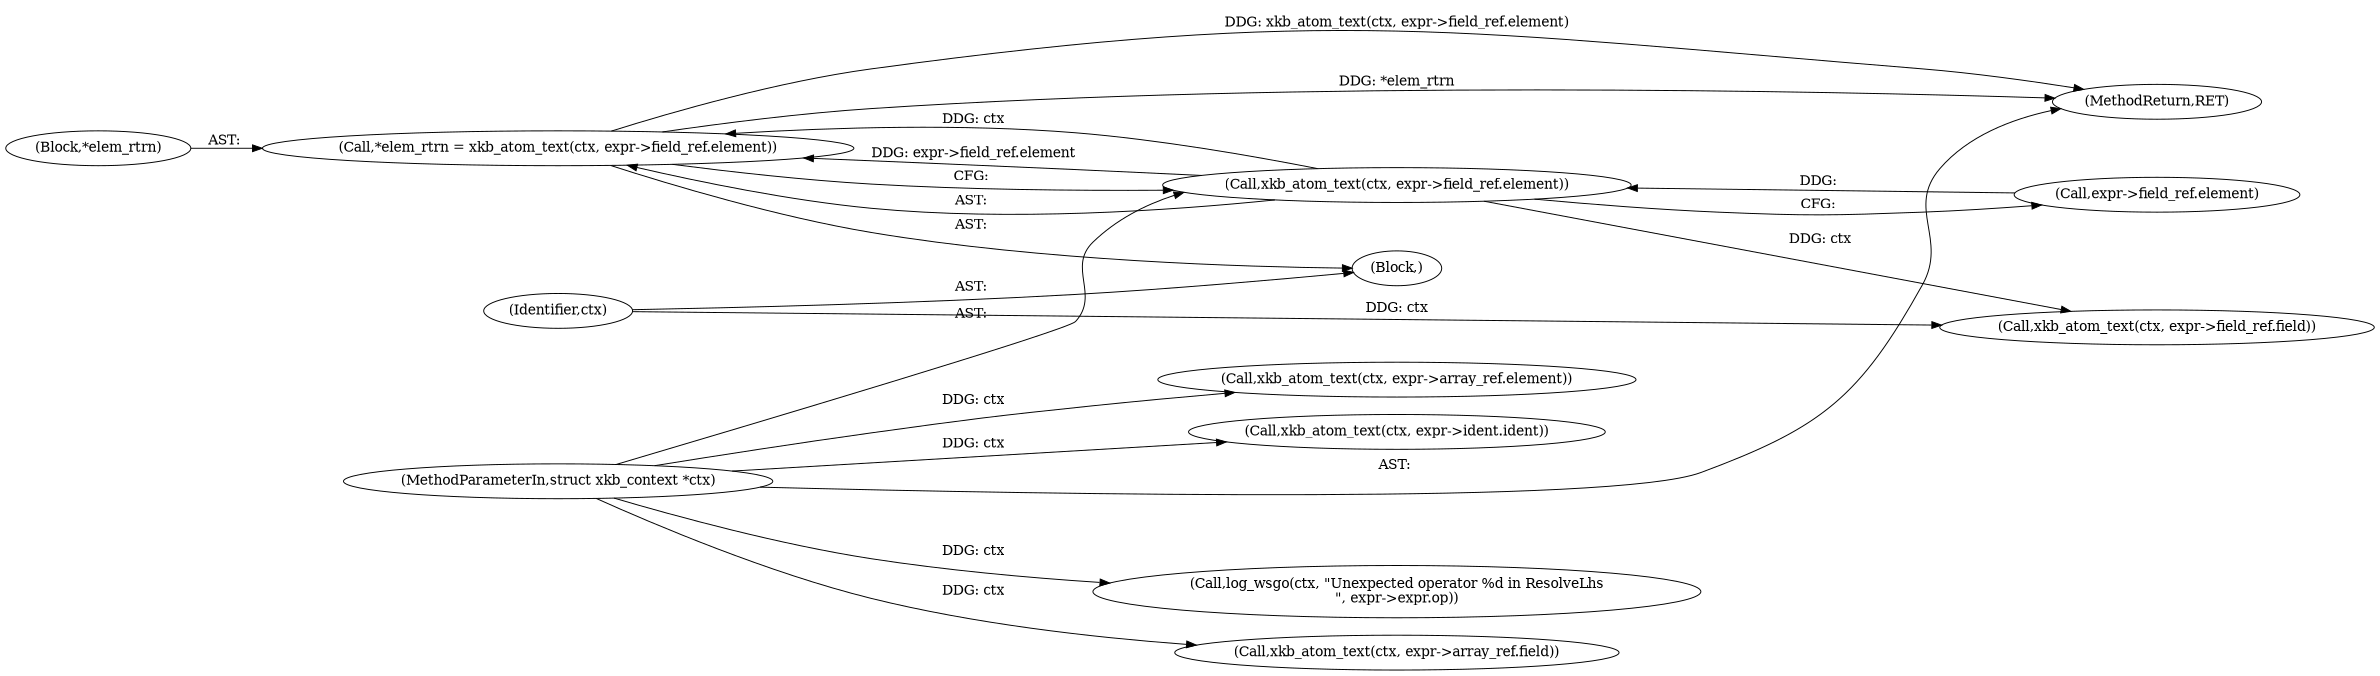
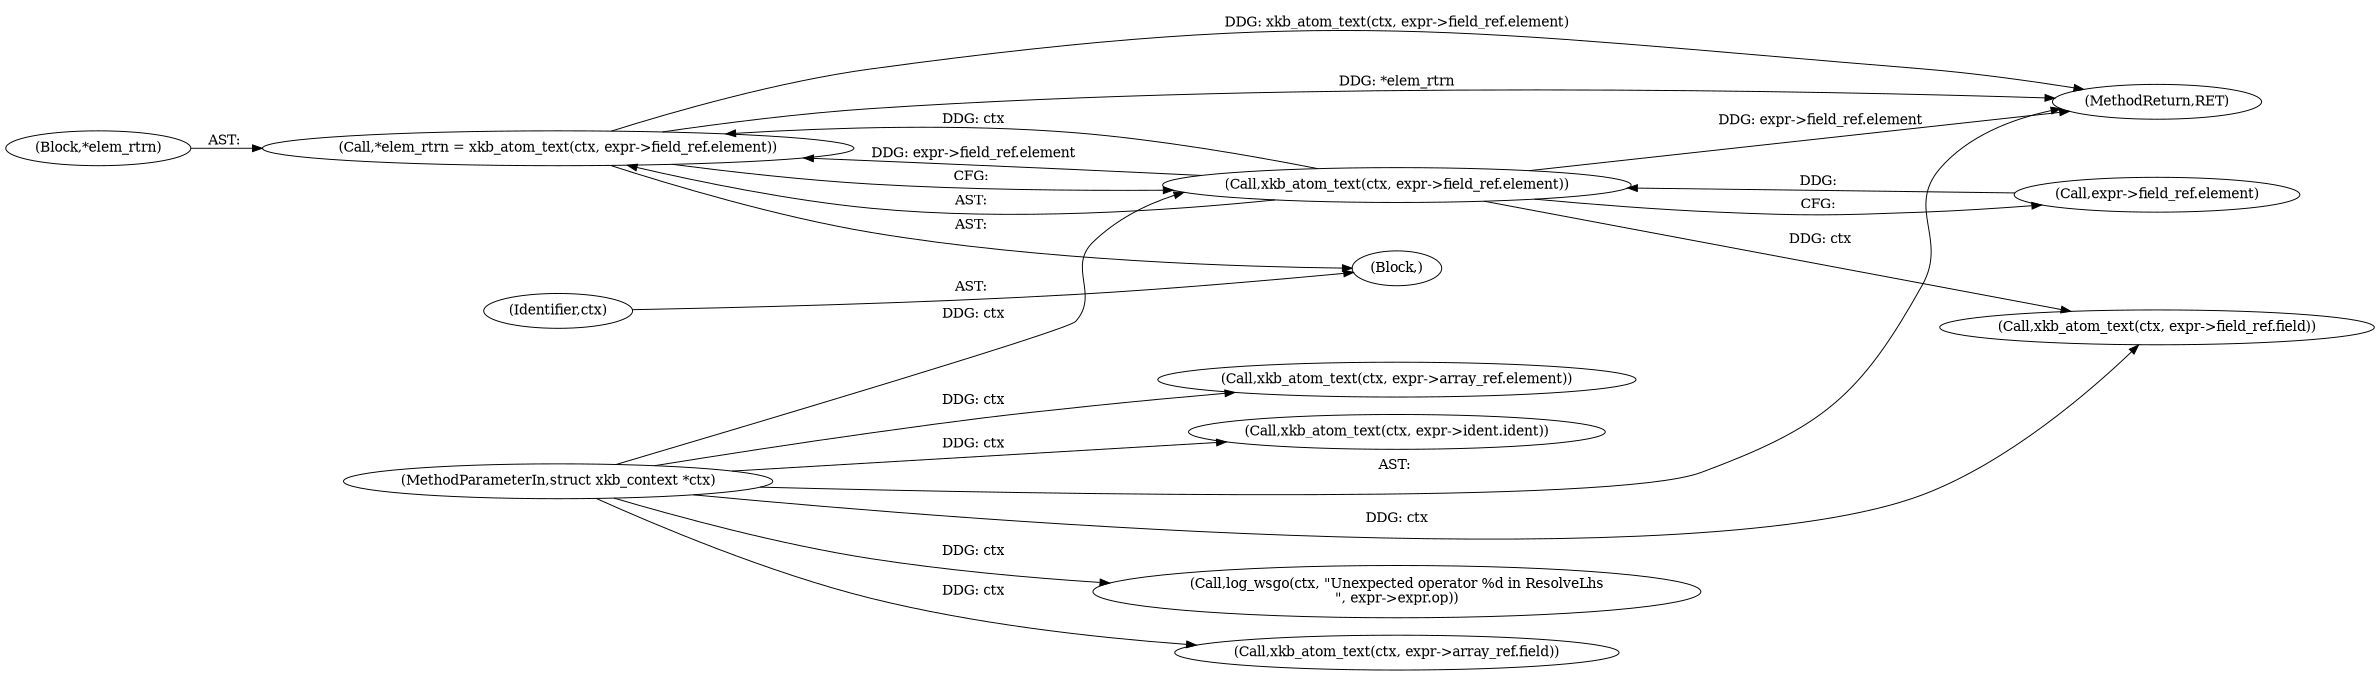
none -> (1794, 142)
(973, 314) -> (973, 314)
(1282, 318) -> (1436, 538)
